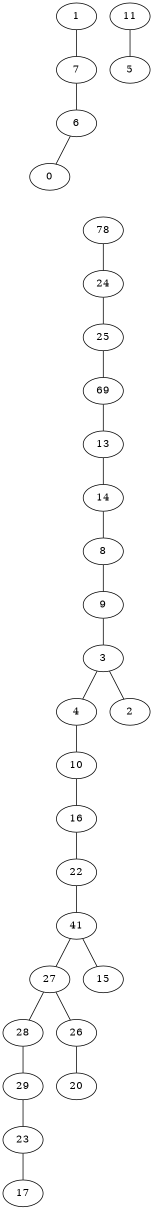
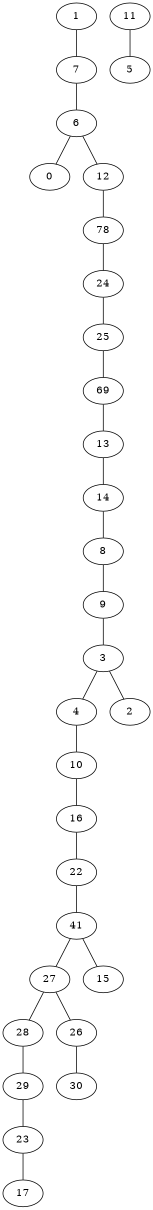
none -> (103, 177)
(77, 1086) -> (77, 1086)
